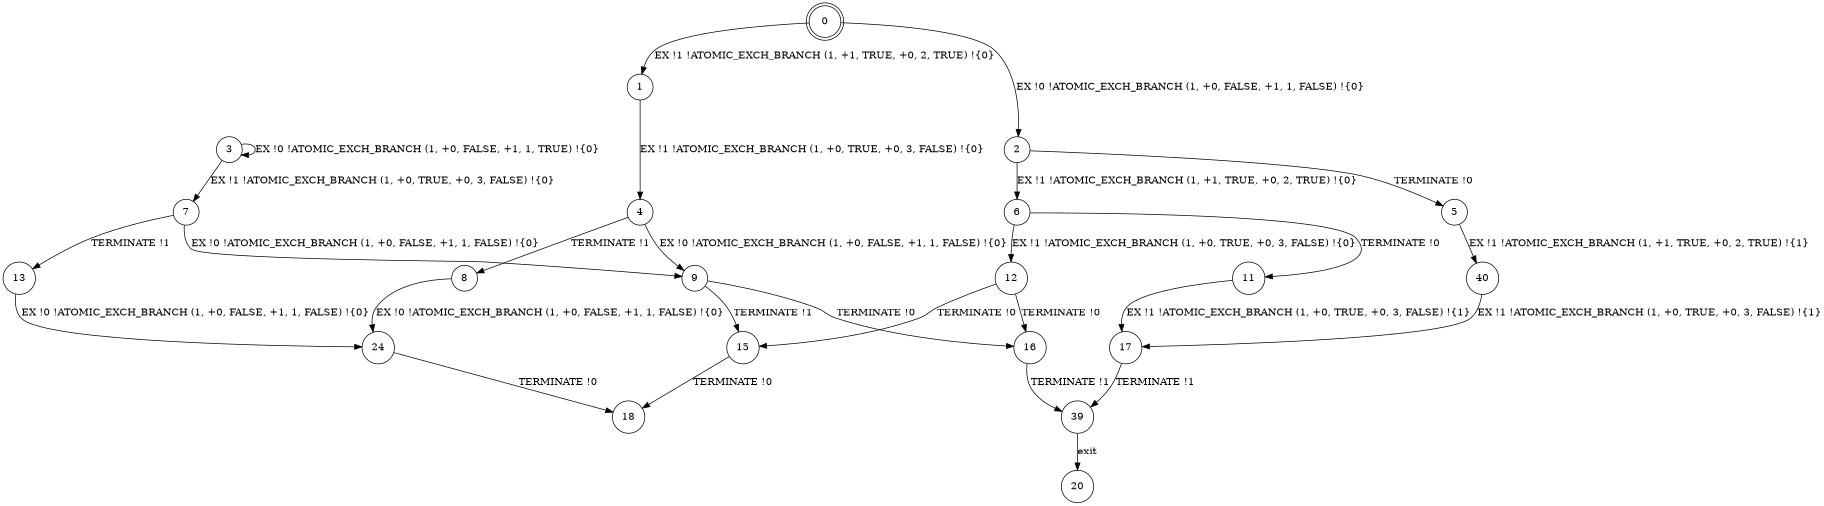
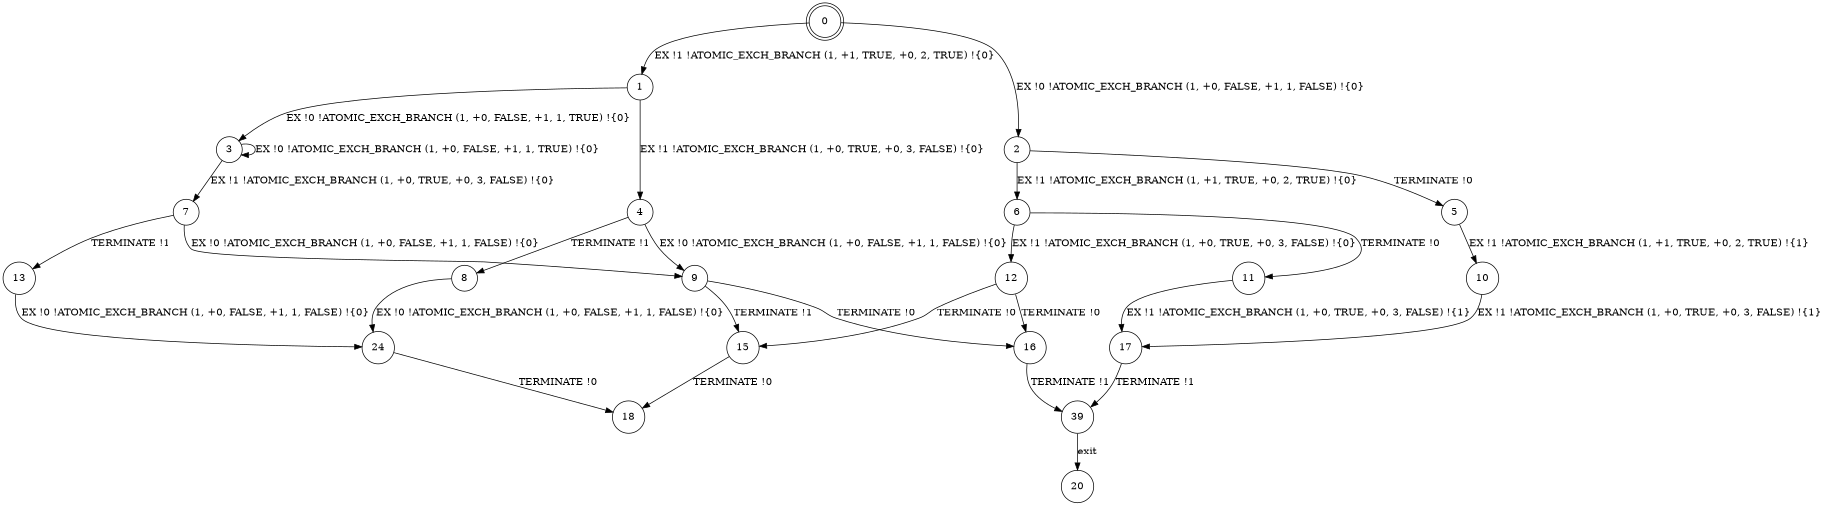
none -> (432, 94)
(1483, 278) -> (1483, 278)
